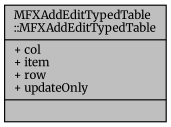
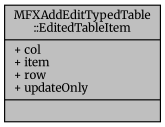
(85, 28) -> (83, 28)
